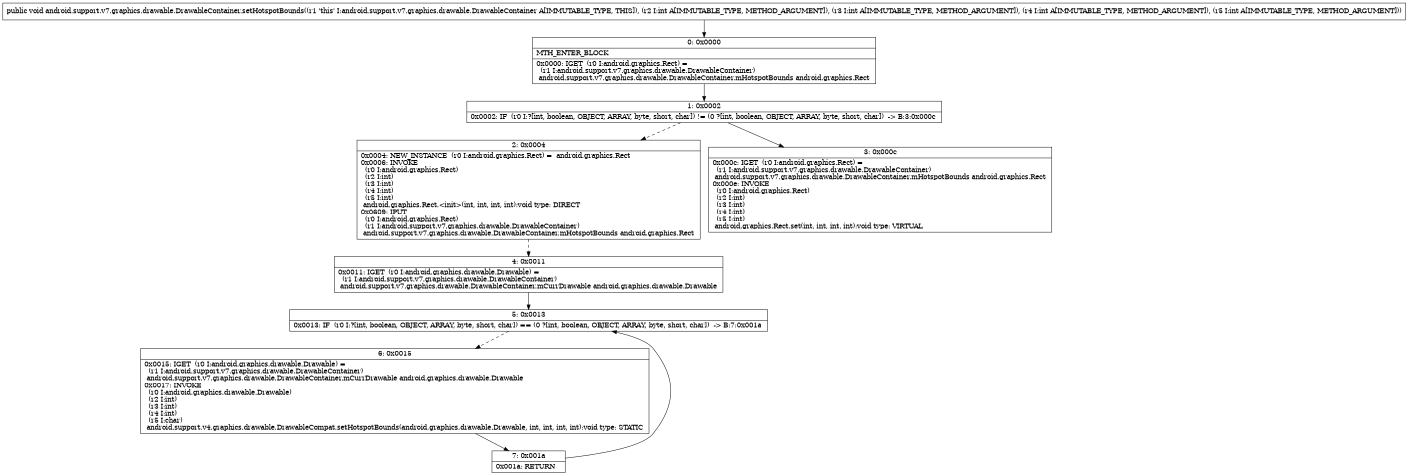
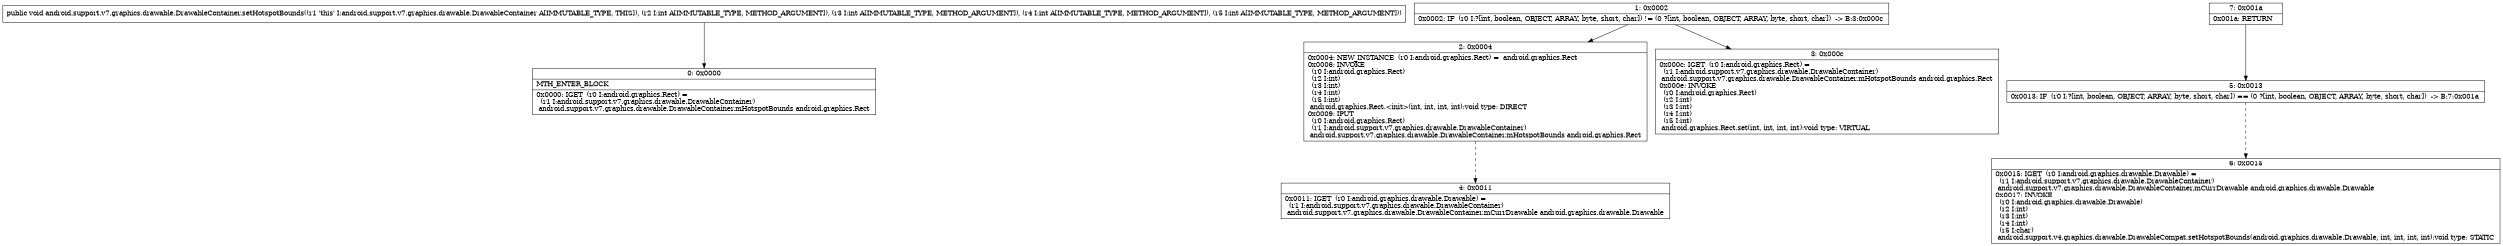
(704, 90) -> none
(663, 130) -> (1610, 32)
(386, 212) -> (1333, 114)
(529, 299) -> none
(490, 441) -> none
